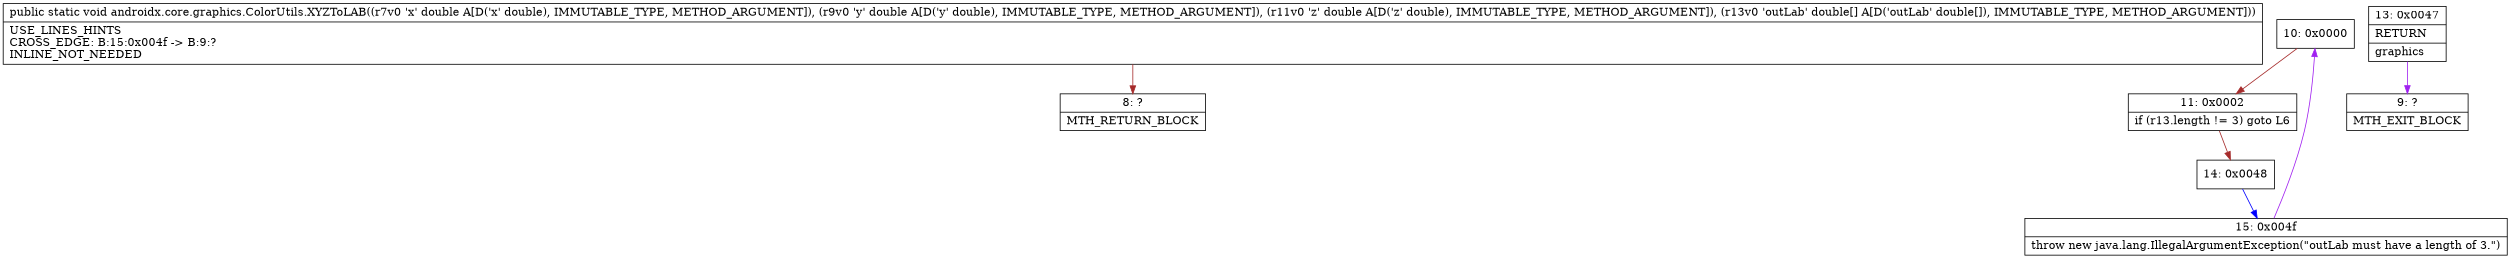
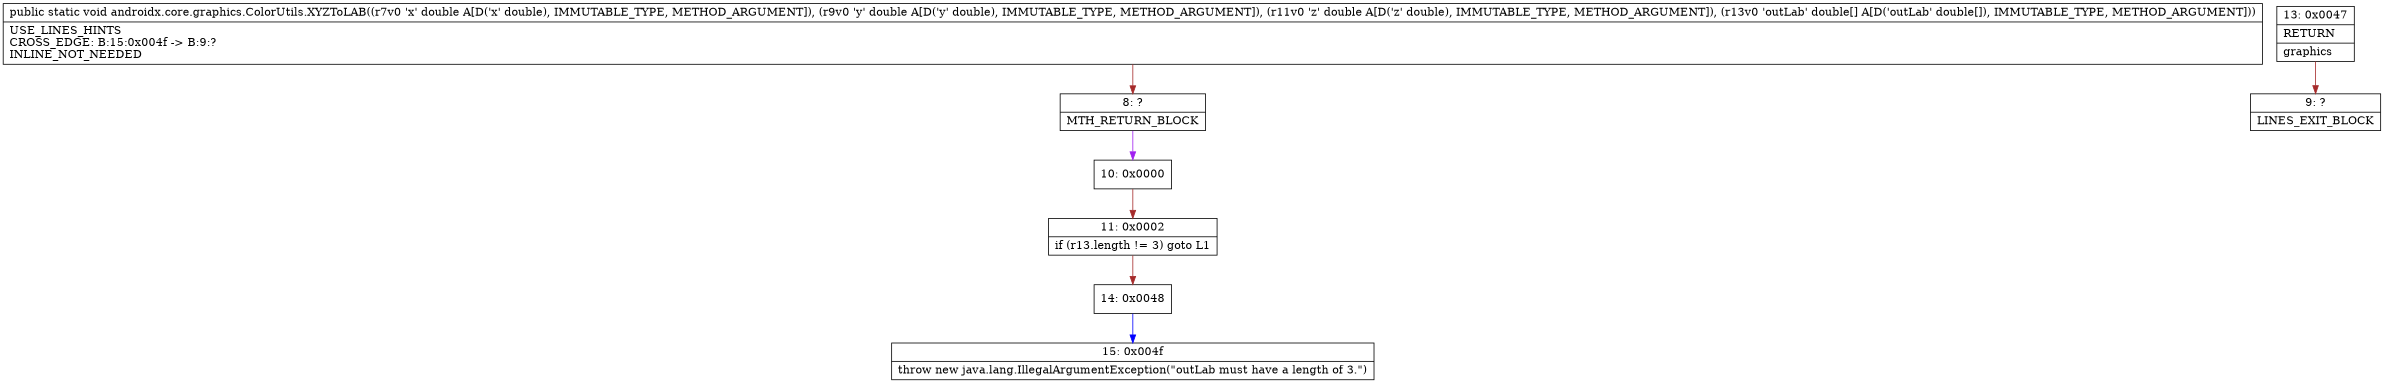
(2407, 74) -> (2316, 74)
(2213, 121) -> (1133, 246)
(2407, 121) -> (2316, 121)
(2302, 139) -> (1133, 141)
